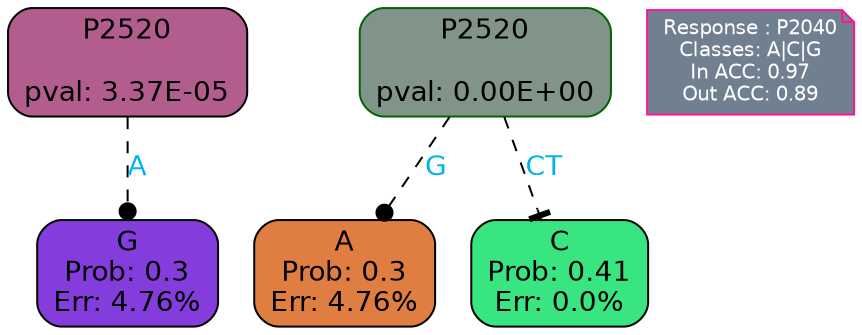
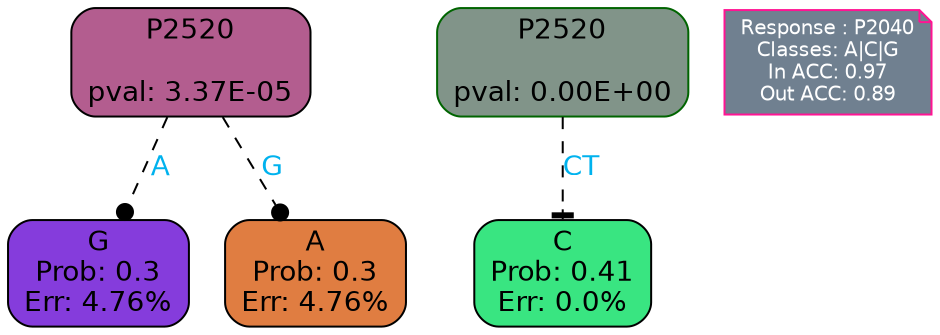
(419, 161) -> (249, 161)
